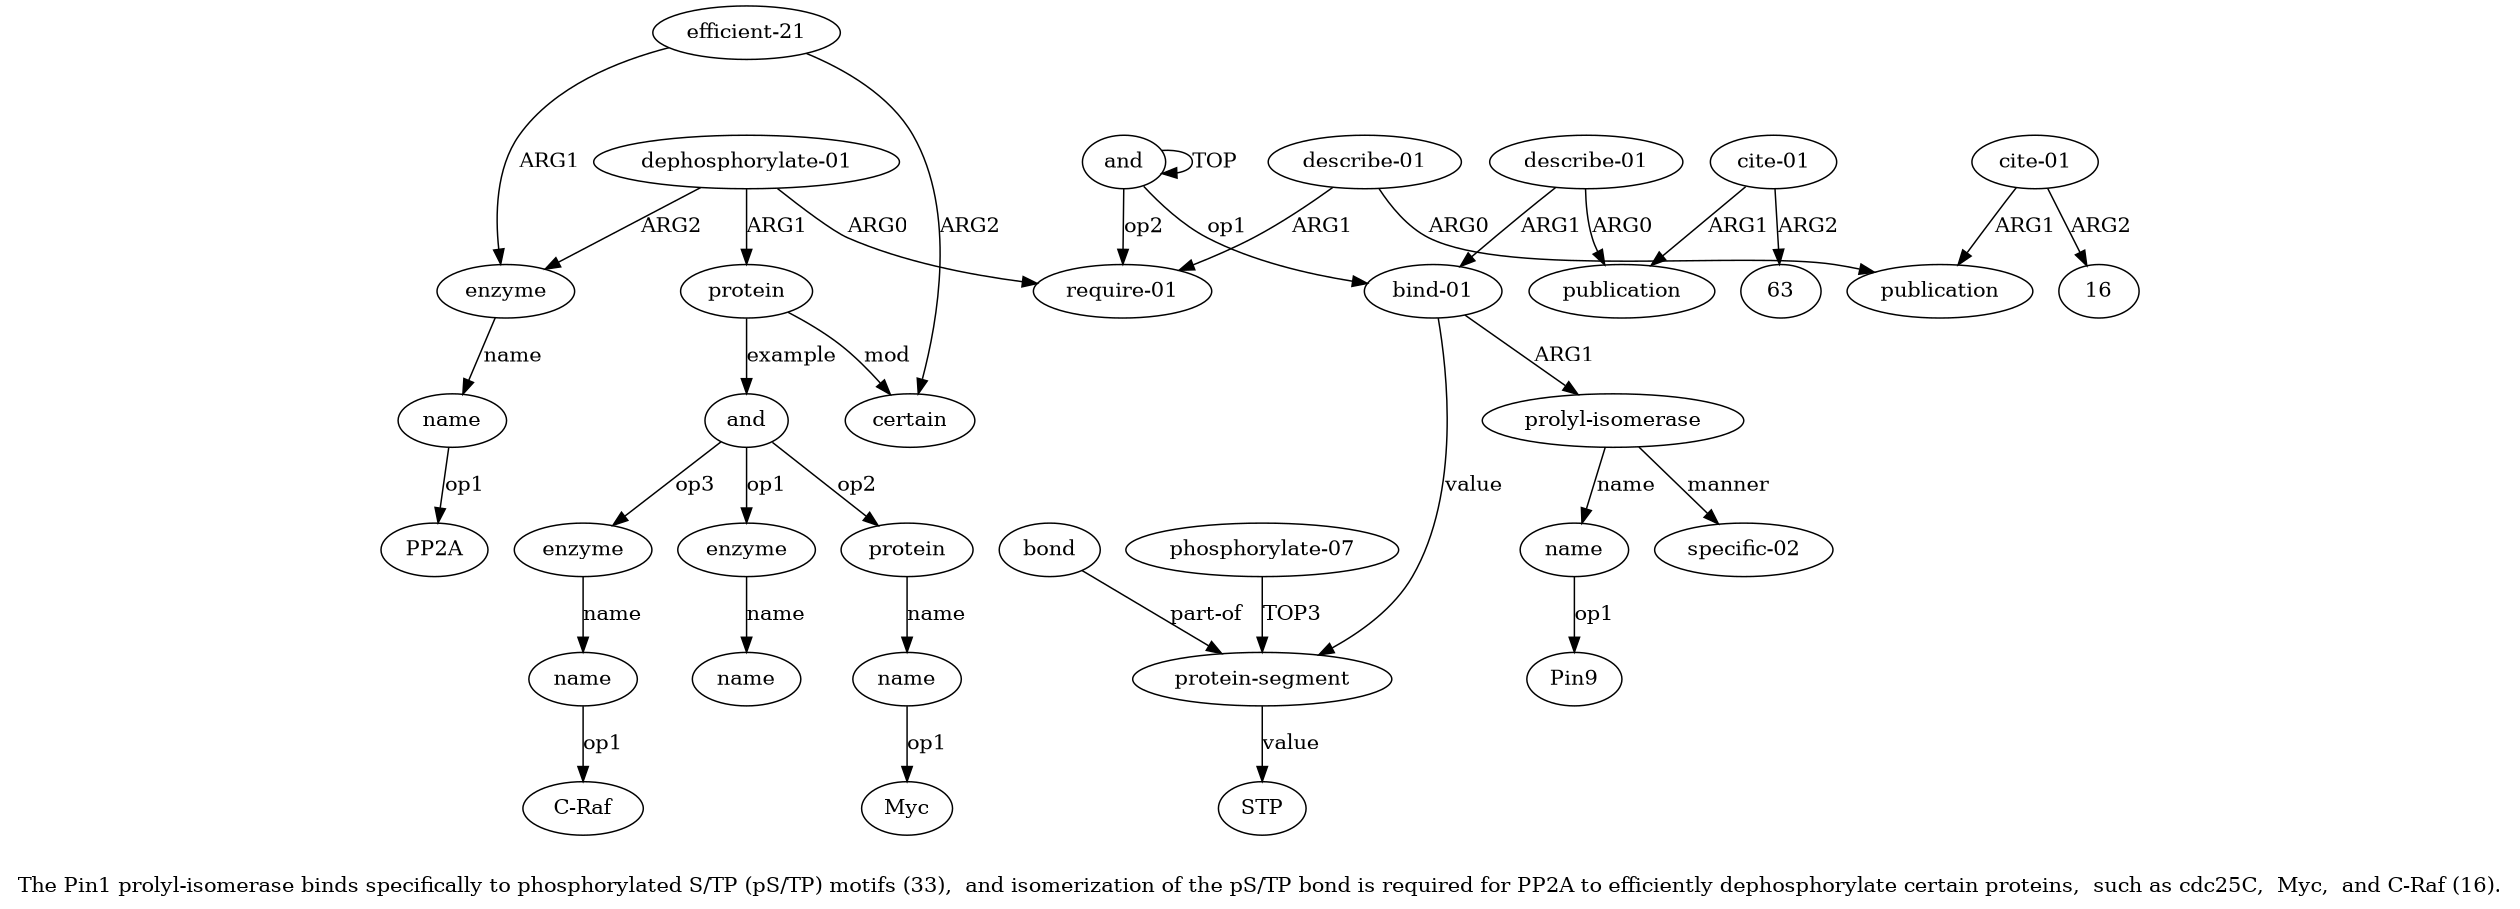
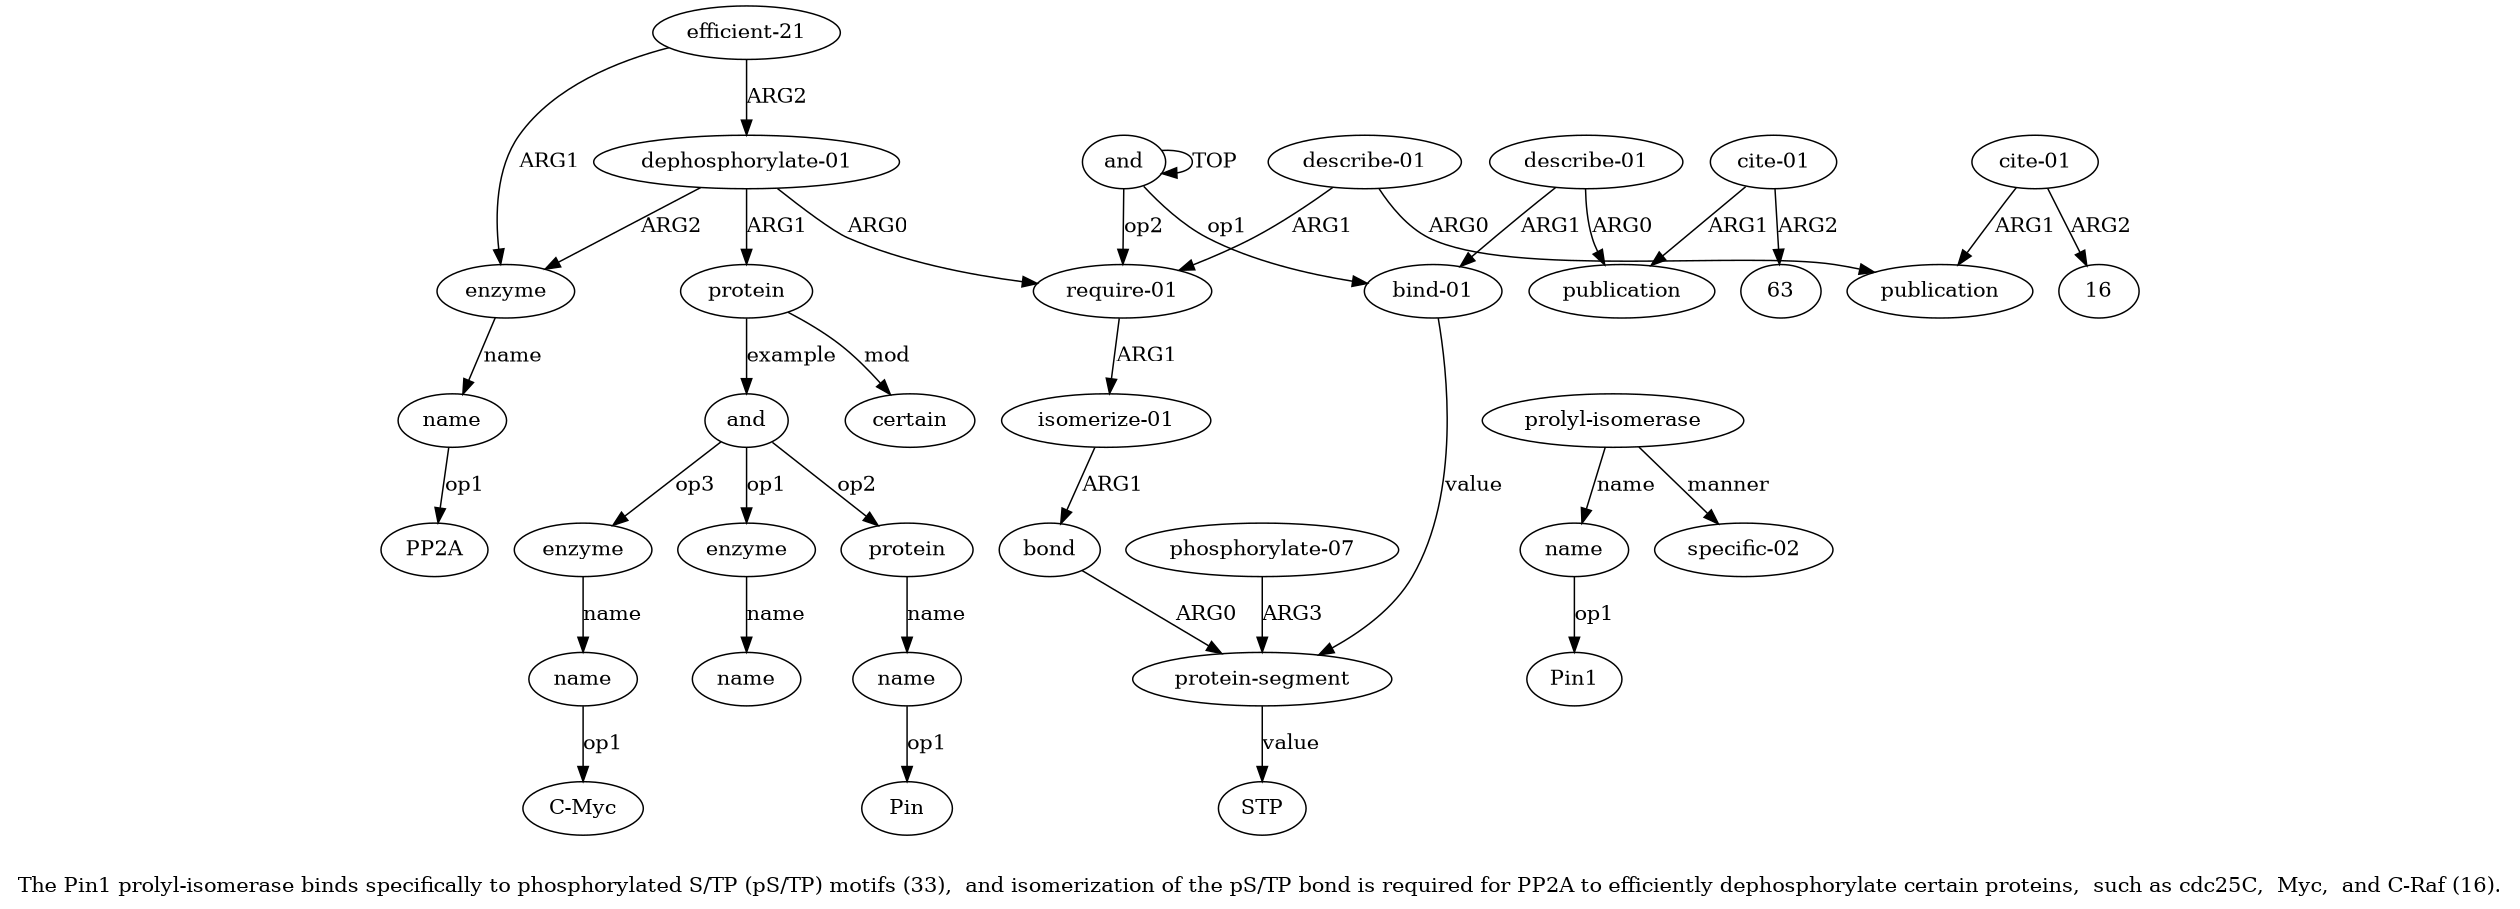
(933, 188) -> (747, 90)
(1515, 350) -> none
none -> (1106, 421)
(1207, 615) -> (1207, 615)
(1293, 615) -> (1293, 615)
(1574, 679) -> (1574, 679)
(583, 808) -> (583, 808)
(907, 808) -> (907, 808)
